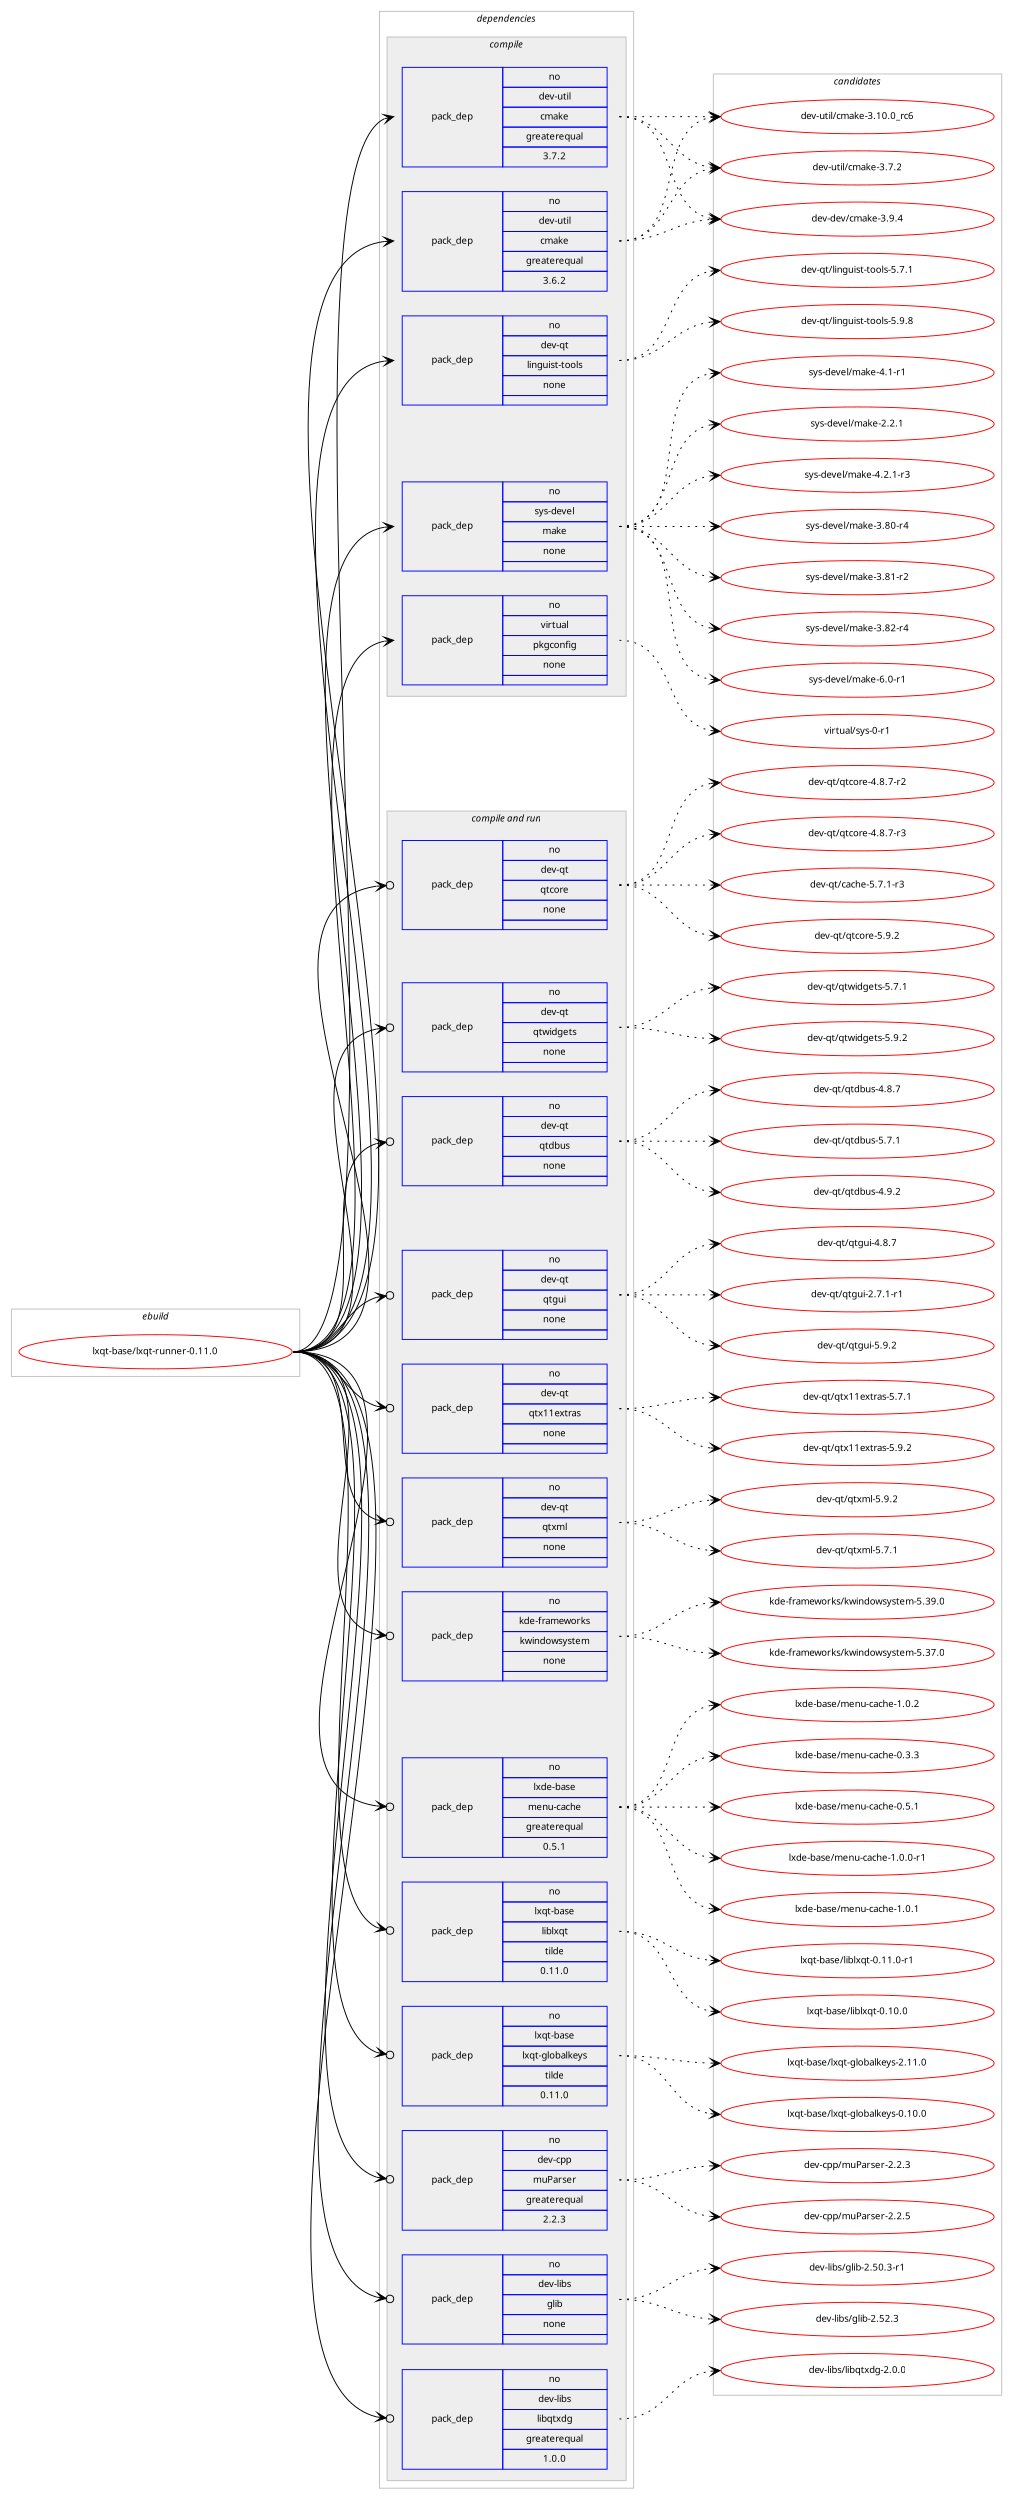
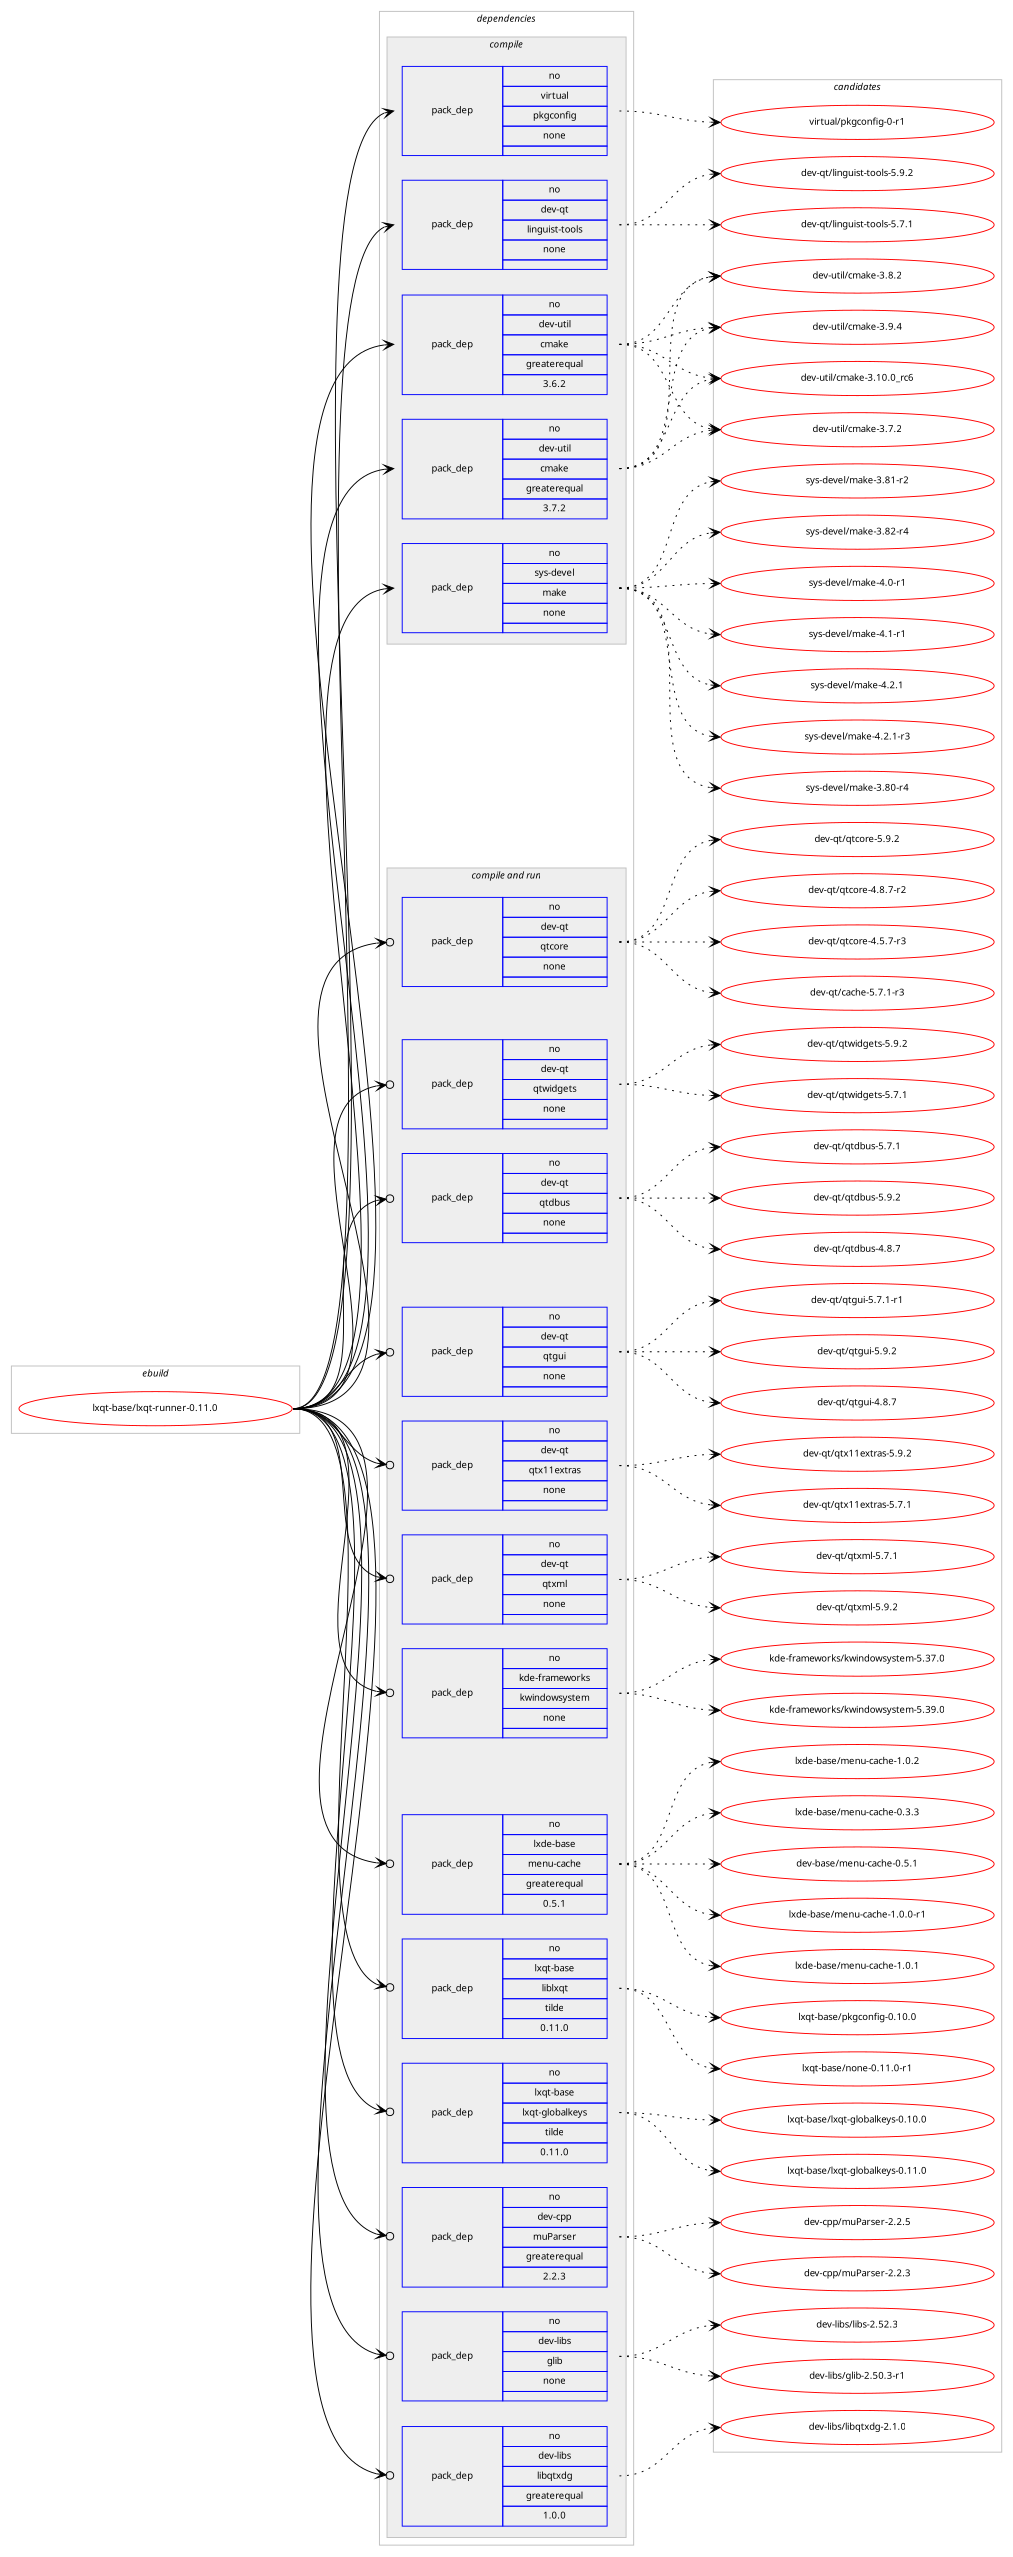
(858, 219) -> (858, 327)
none -> (858, 276)
(858, 322) -> (858, 174)
(858, 424) -> (858, 686)
(858, 680) -> (858, 583)
(858, 731) -> (858, 122)
(858, 834) -> (858, 942)
(858, 1192) -> (858, 1198)
(858, 1295) -> (858, 1301)
(858, 1807) -> (858, 1864)
(858, 1961) -> (858, 2069)
(858, 2012) -> (858, 2018)
(858, 2063) -> (858, 2171)
(858, 2319) -> (858, 2325)
(858, 2371) -> (858, 2427)
